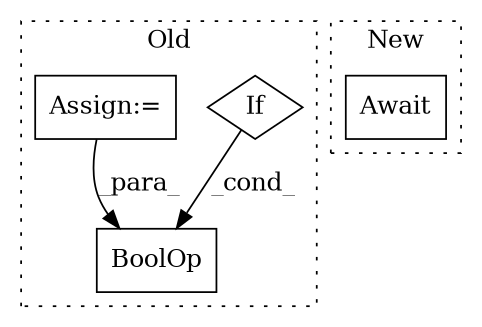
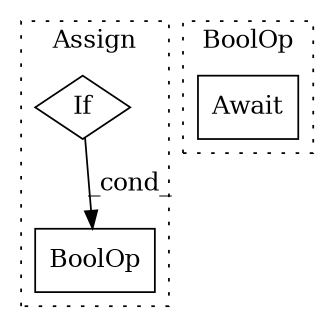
(169, 41) -> (95, 41)
(396, 41) -> (248, 41)
(106, 107) -> none
